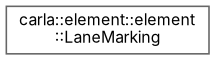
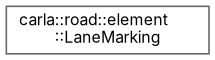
(108, 30) -> (108, 30)
